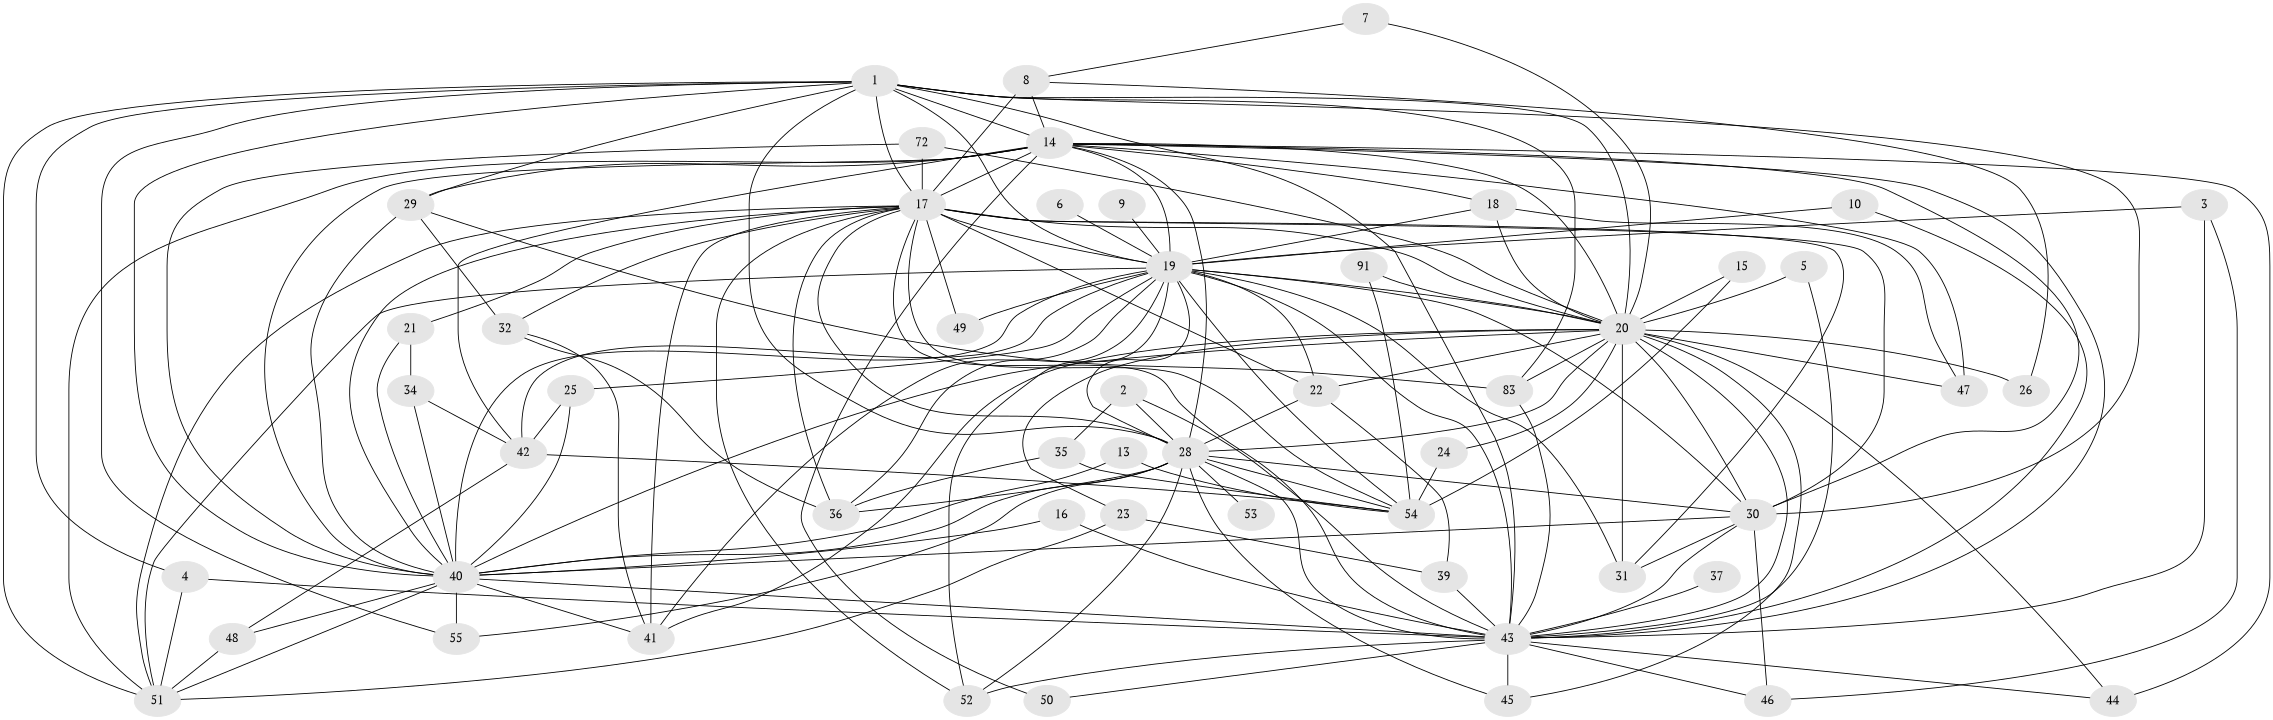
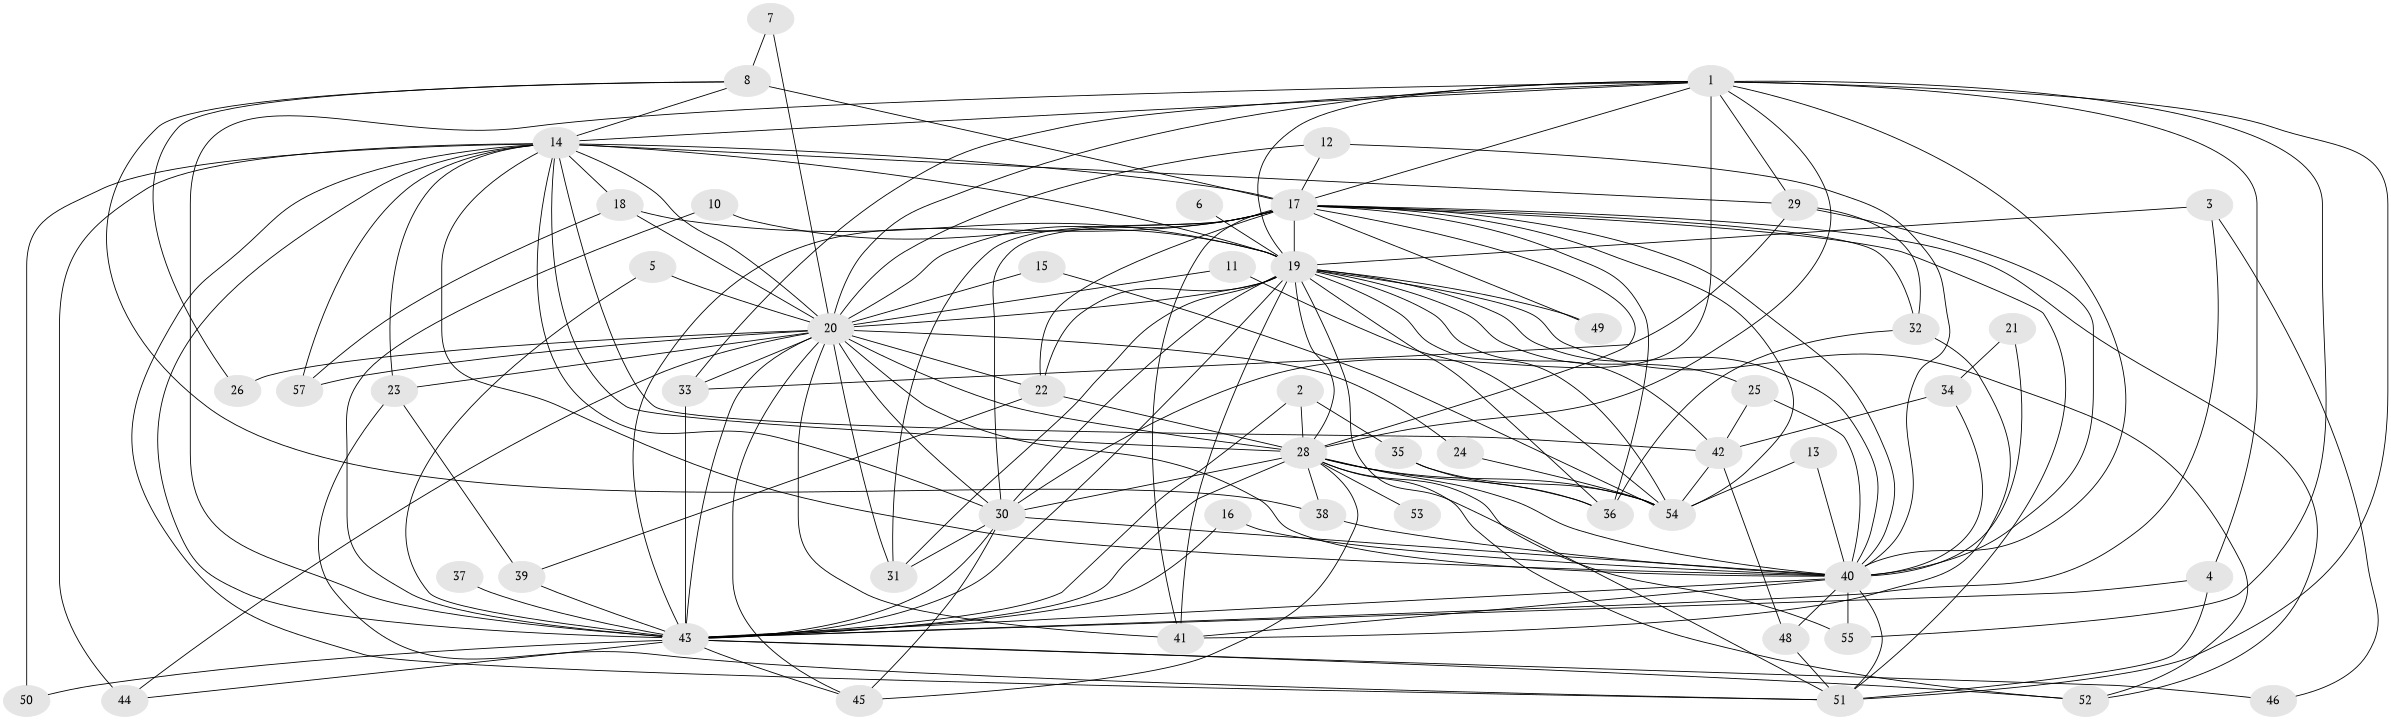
(922, 143) -> (1327, 143)
(1122, 205) -> none
none -> (410, 223)
(657, 235) -> none
(1364, 267) -> (1232, 267)
(1510, 391) -> (685, 391)
(1964, 391) -> (300, 391)
none -> (1323, 515)
(1759, 592) -> (946, 606)
